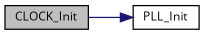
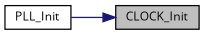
(104, 17) -> (87, 17)
